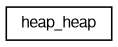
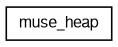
(59, 24) -> (59, 24)
